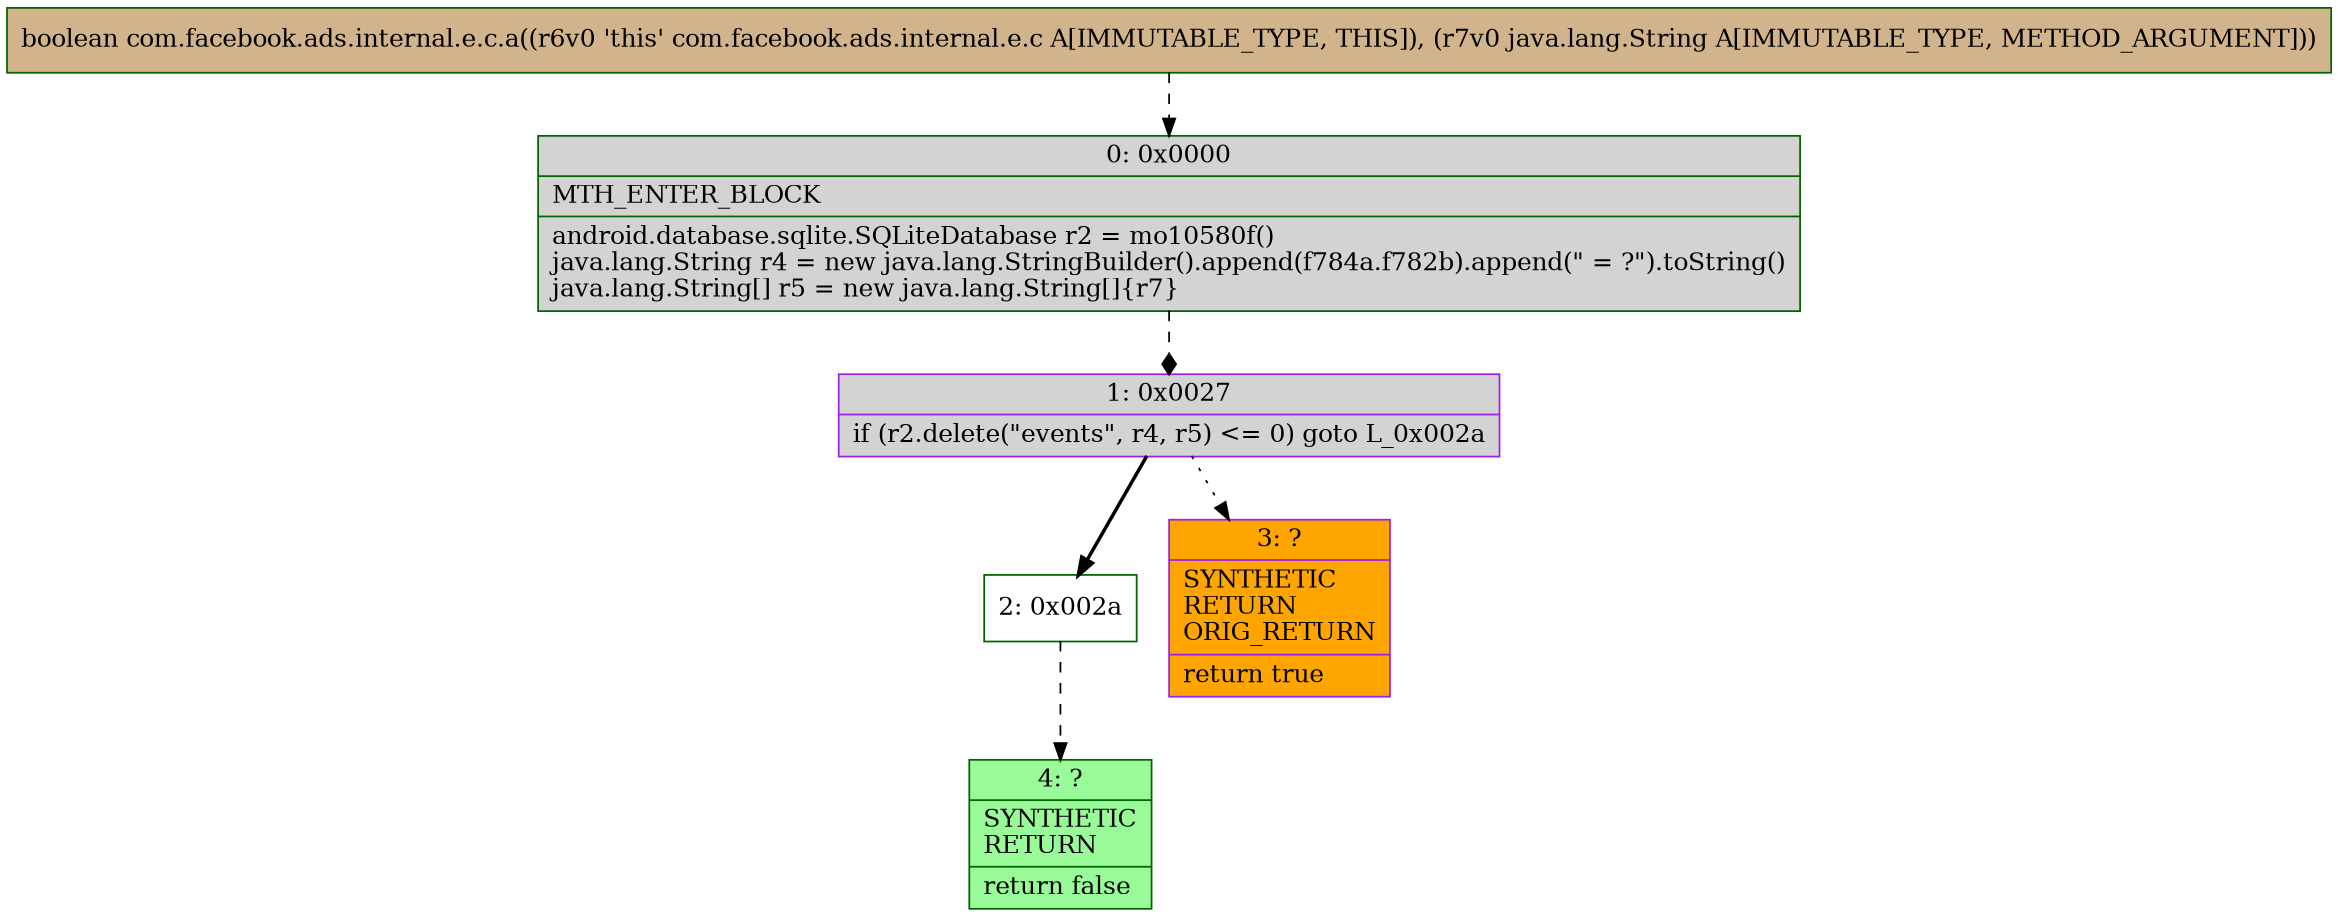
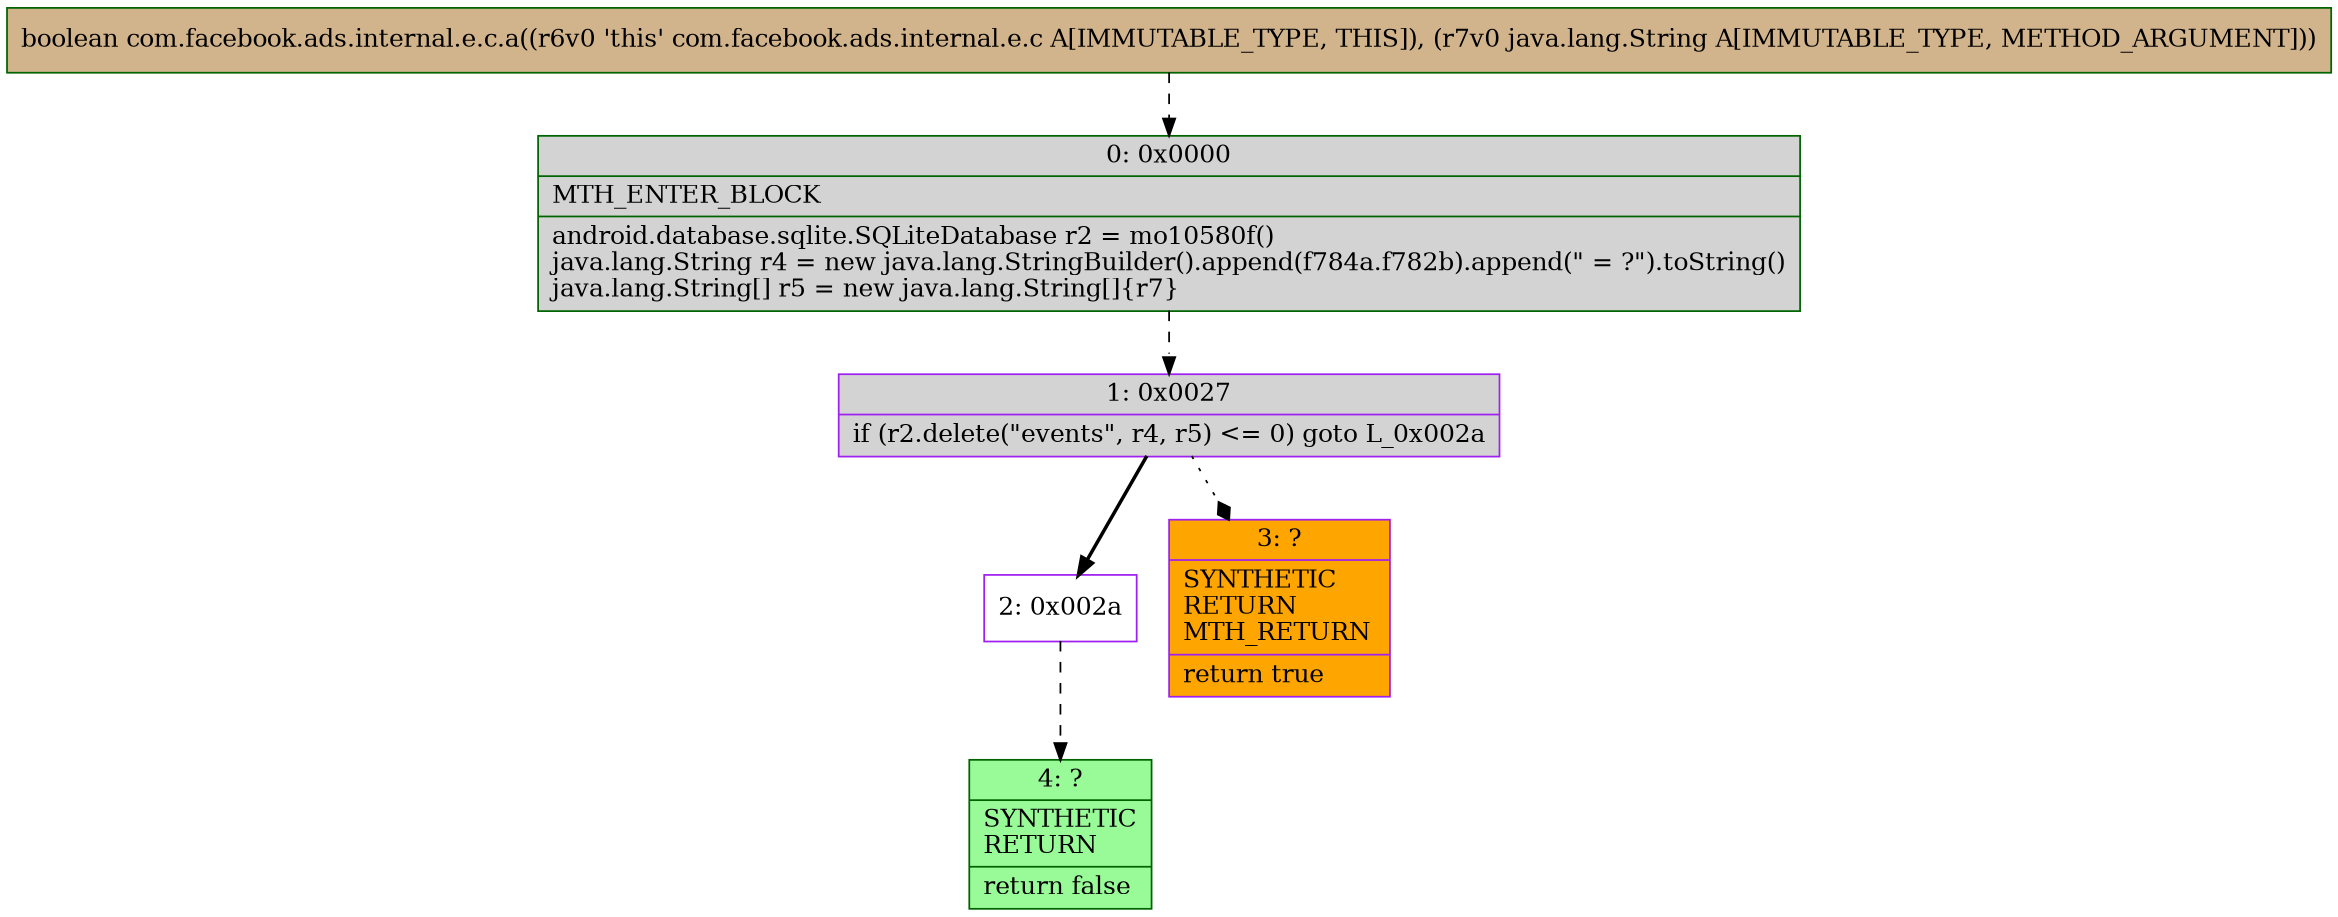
(1169, 332) -> (1169, 332)
(1205, 479) -> (1205, 479)
(1060, 608) -> (1060, 608)
(1280, 633) -> (1277, 633)
